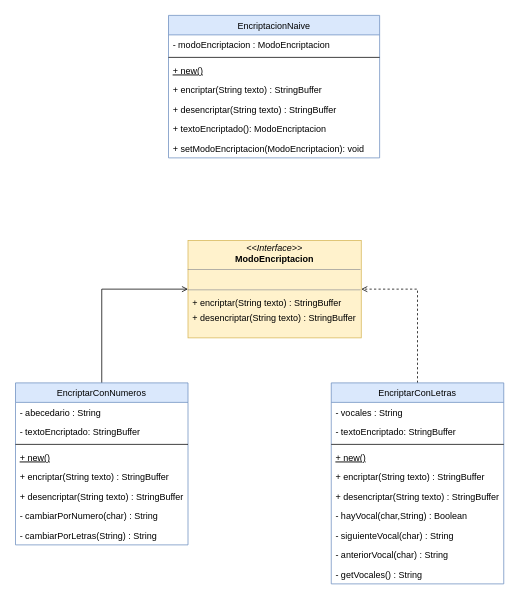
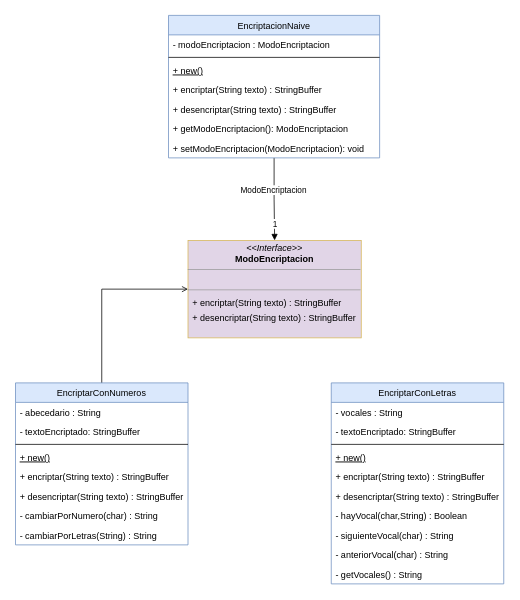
(259, 129) -> (268, 129)
none -> (274, 218)
(275, 289) -> (275, 289)
(417, 309) -> none
